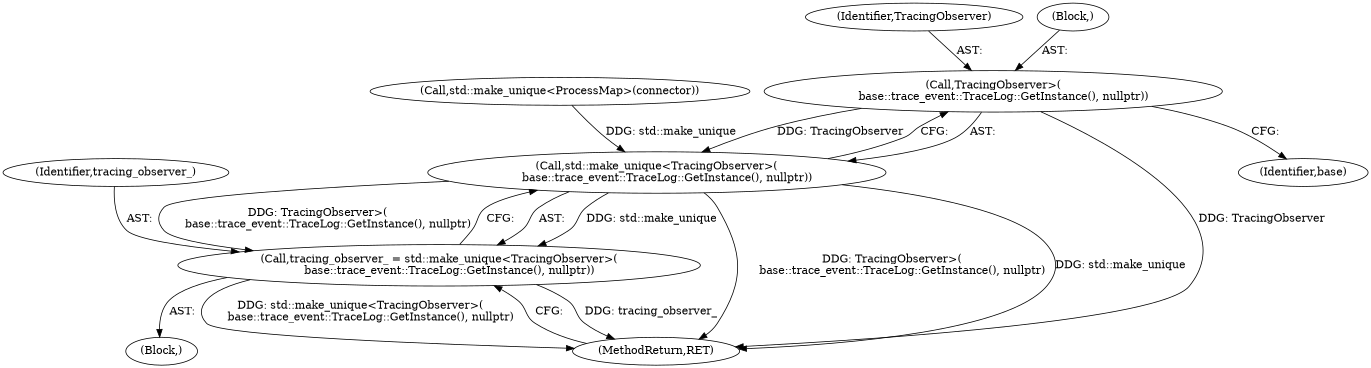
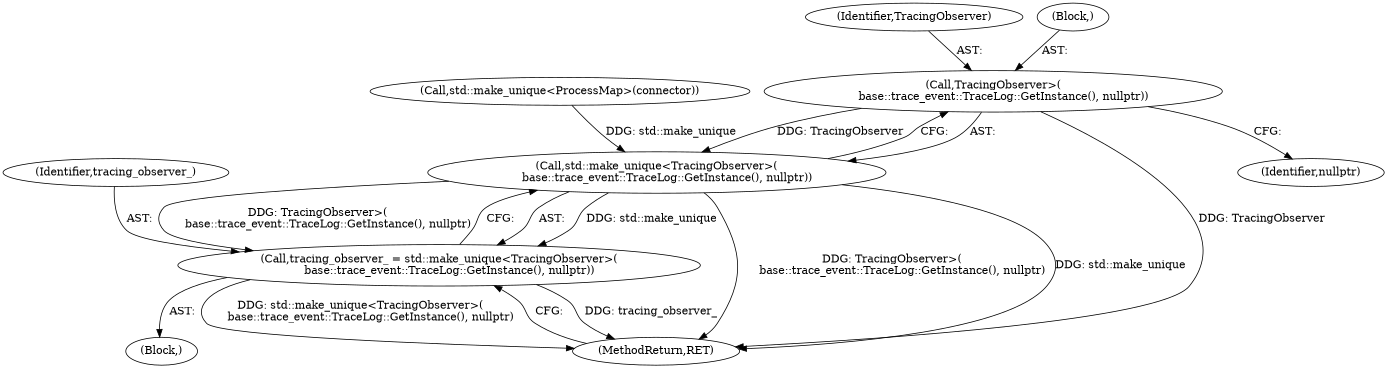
(1303, 173) -> (1311, 173)
